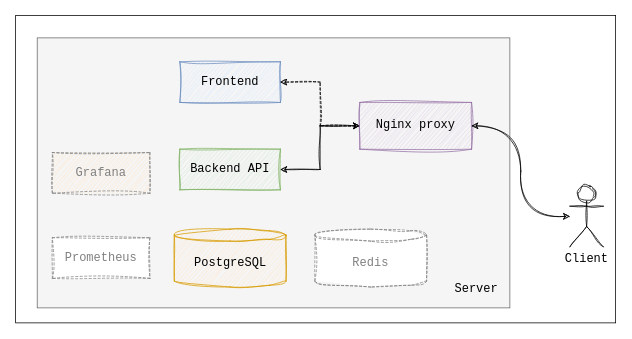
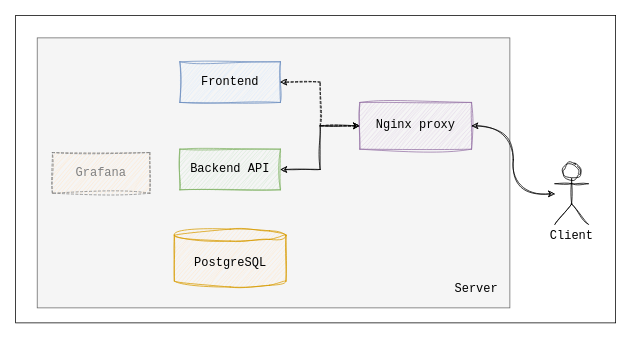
(586, 216) -> (571, 194)
(101, 258) -> none
(370, 258) -> none
